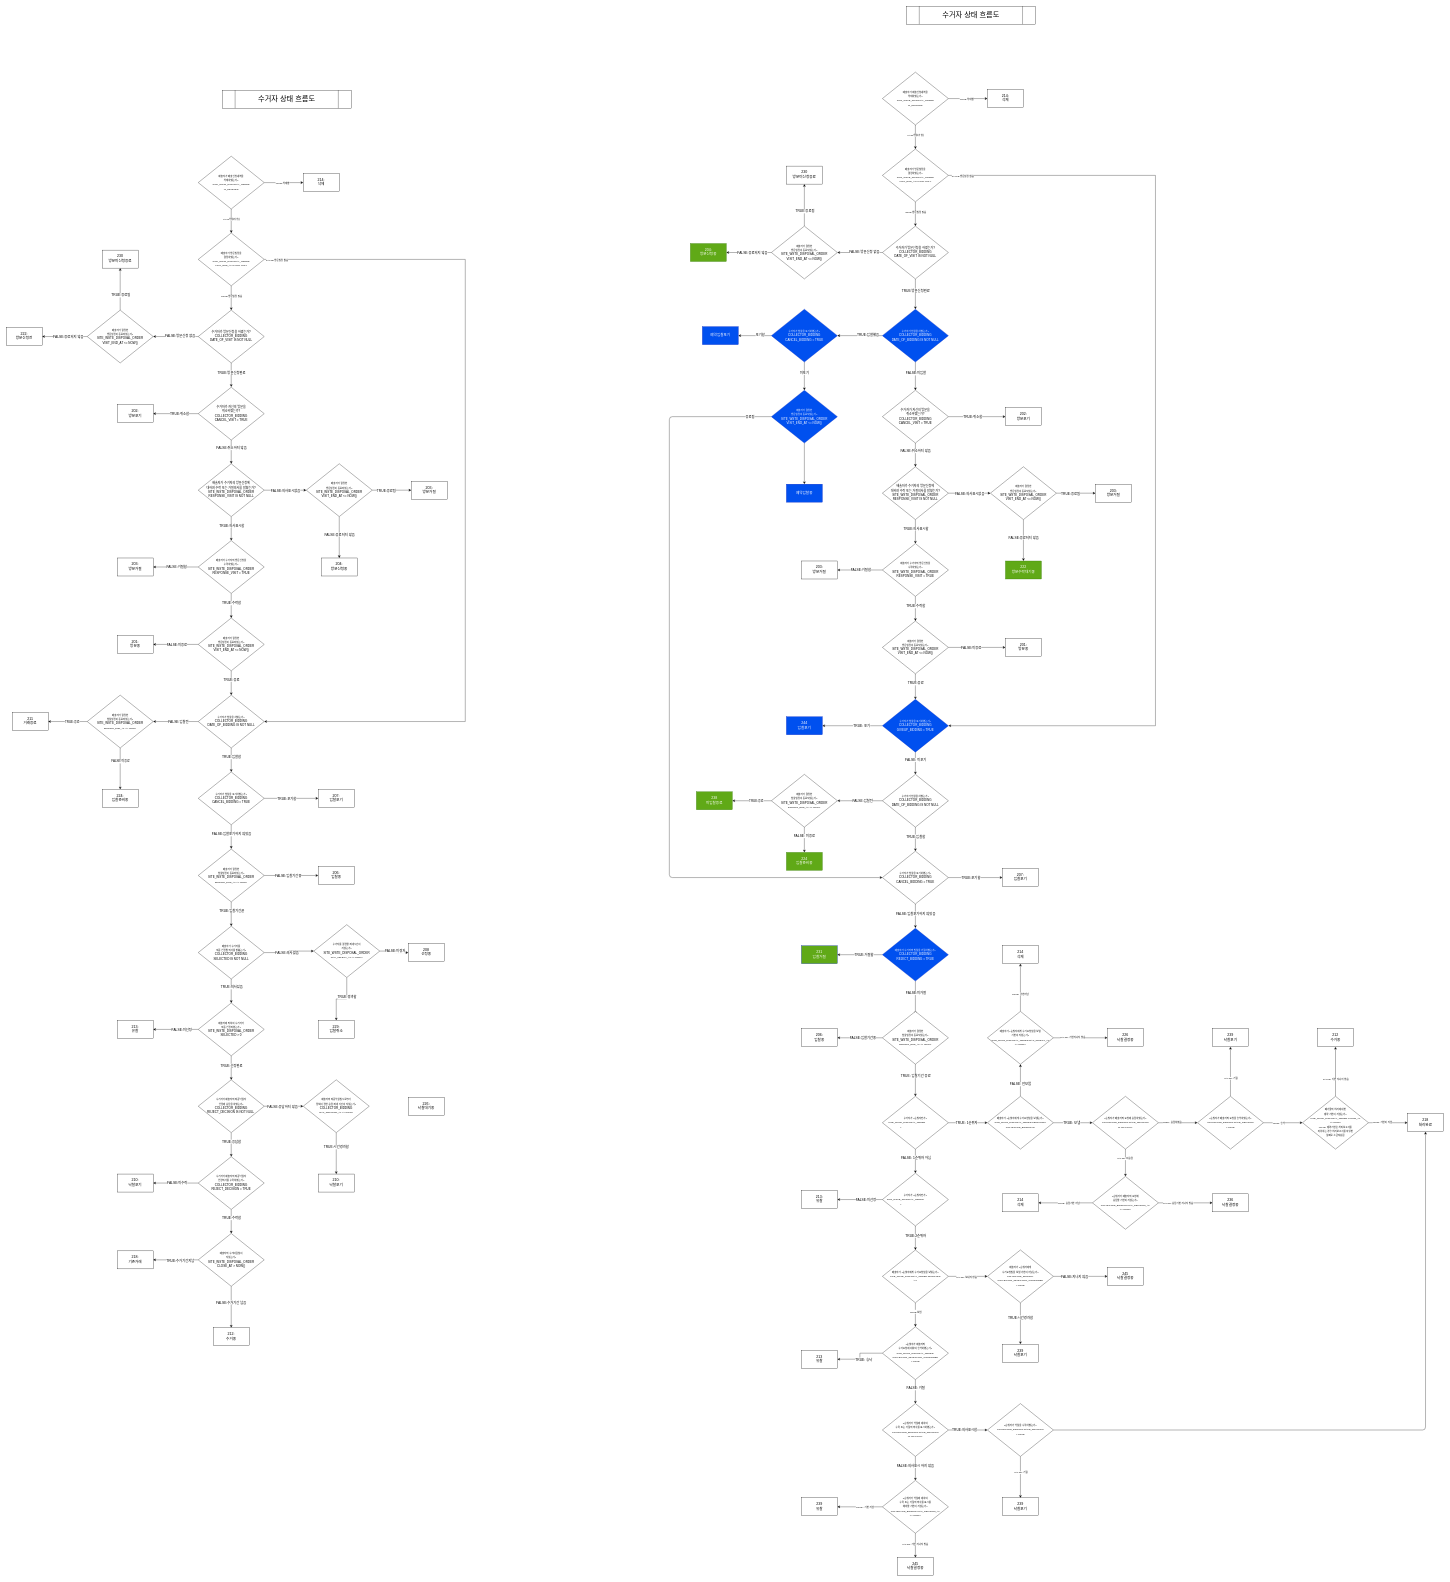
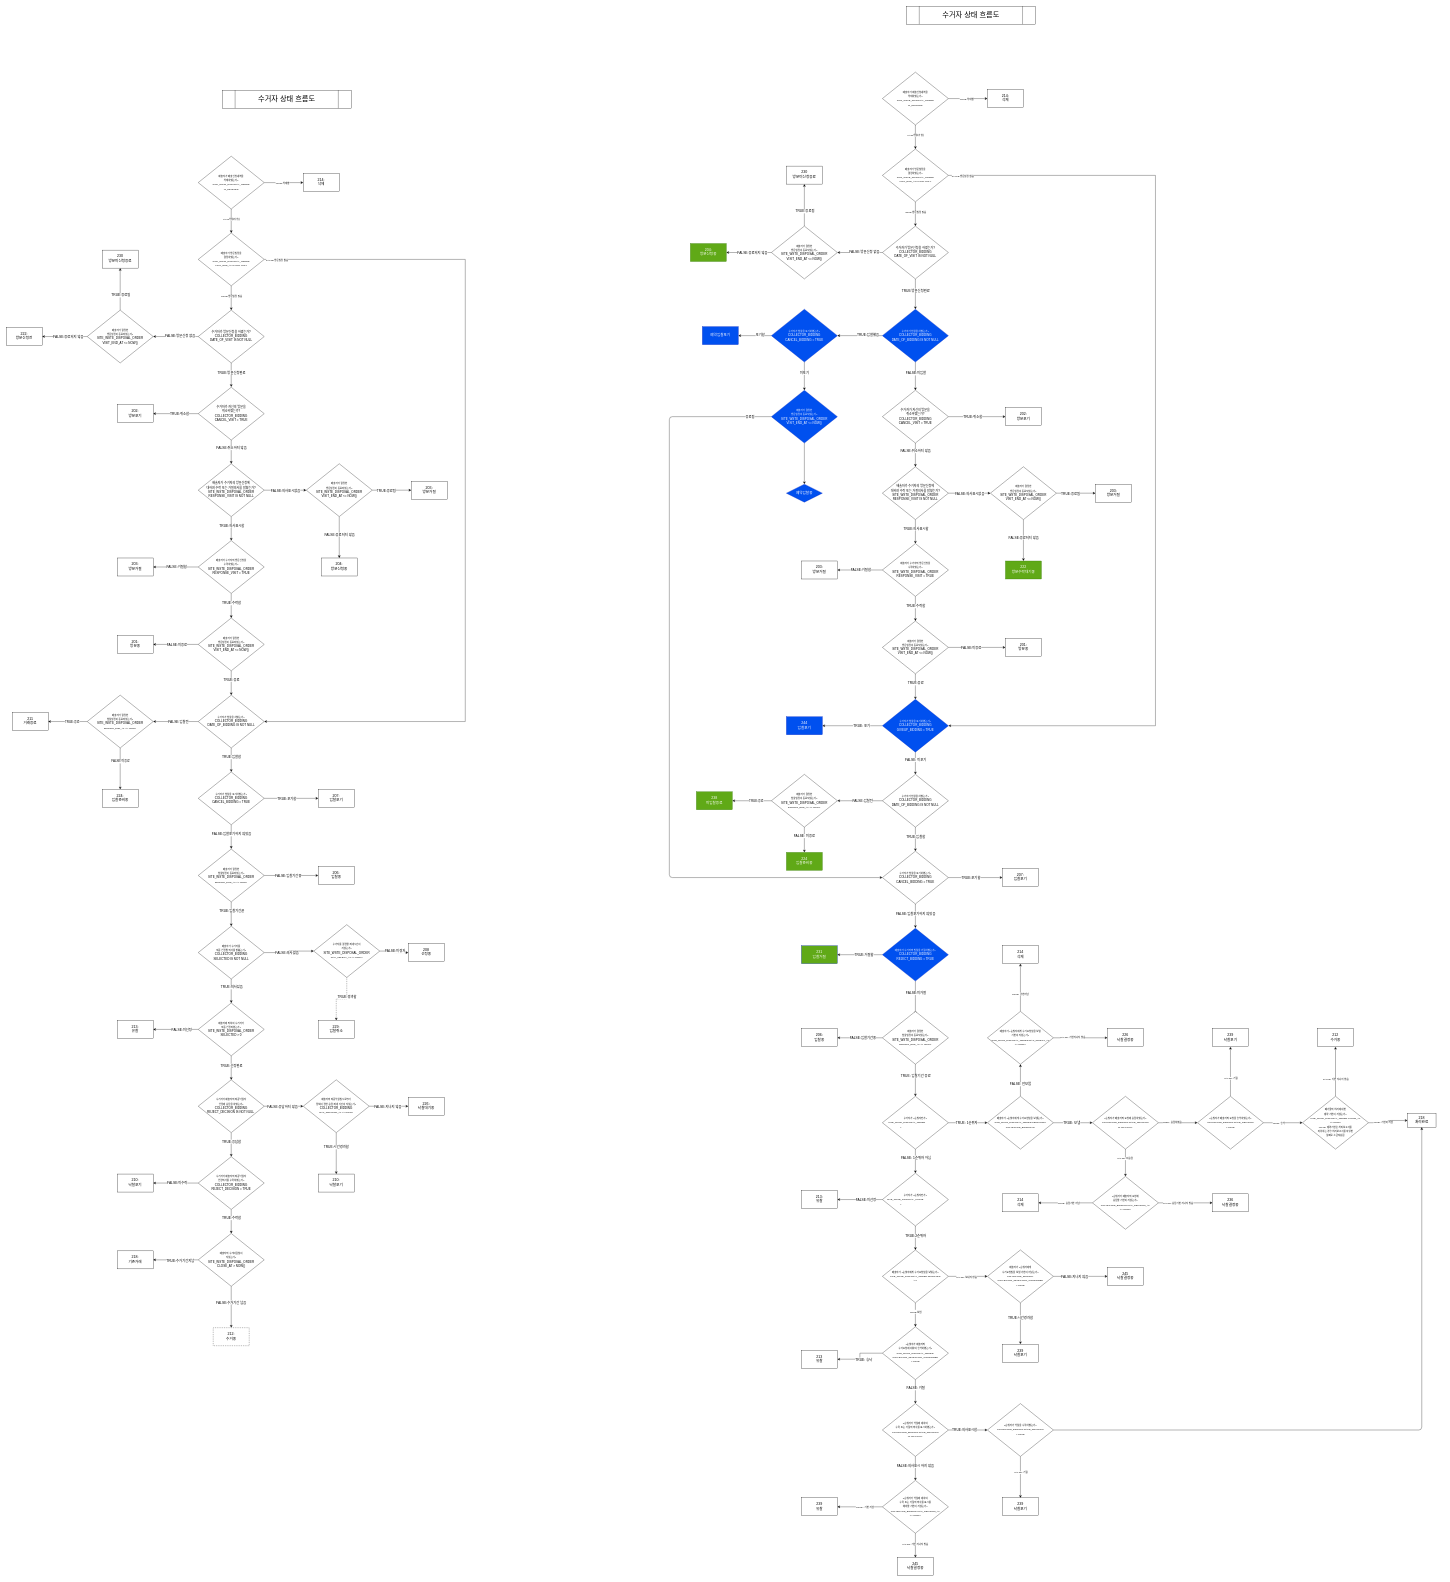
(804, 493) -> (804, 493)
(336, 1007) -> (336, 1007)
none -> (390, 1106)
(1425, 1122) -> (1421, 1120)
(915, 1199) -> (915, 1199)
(231, 1336) -> (231, 1336)
